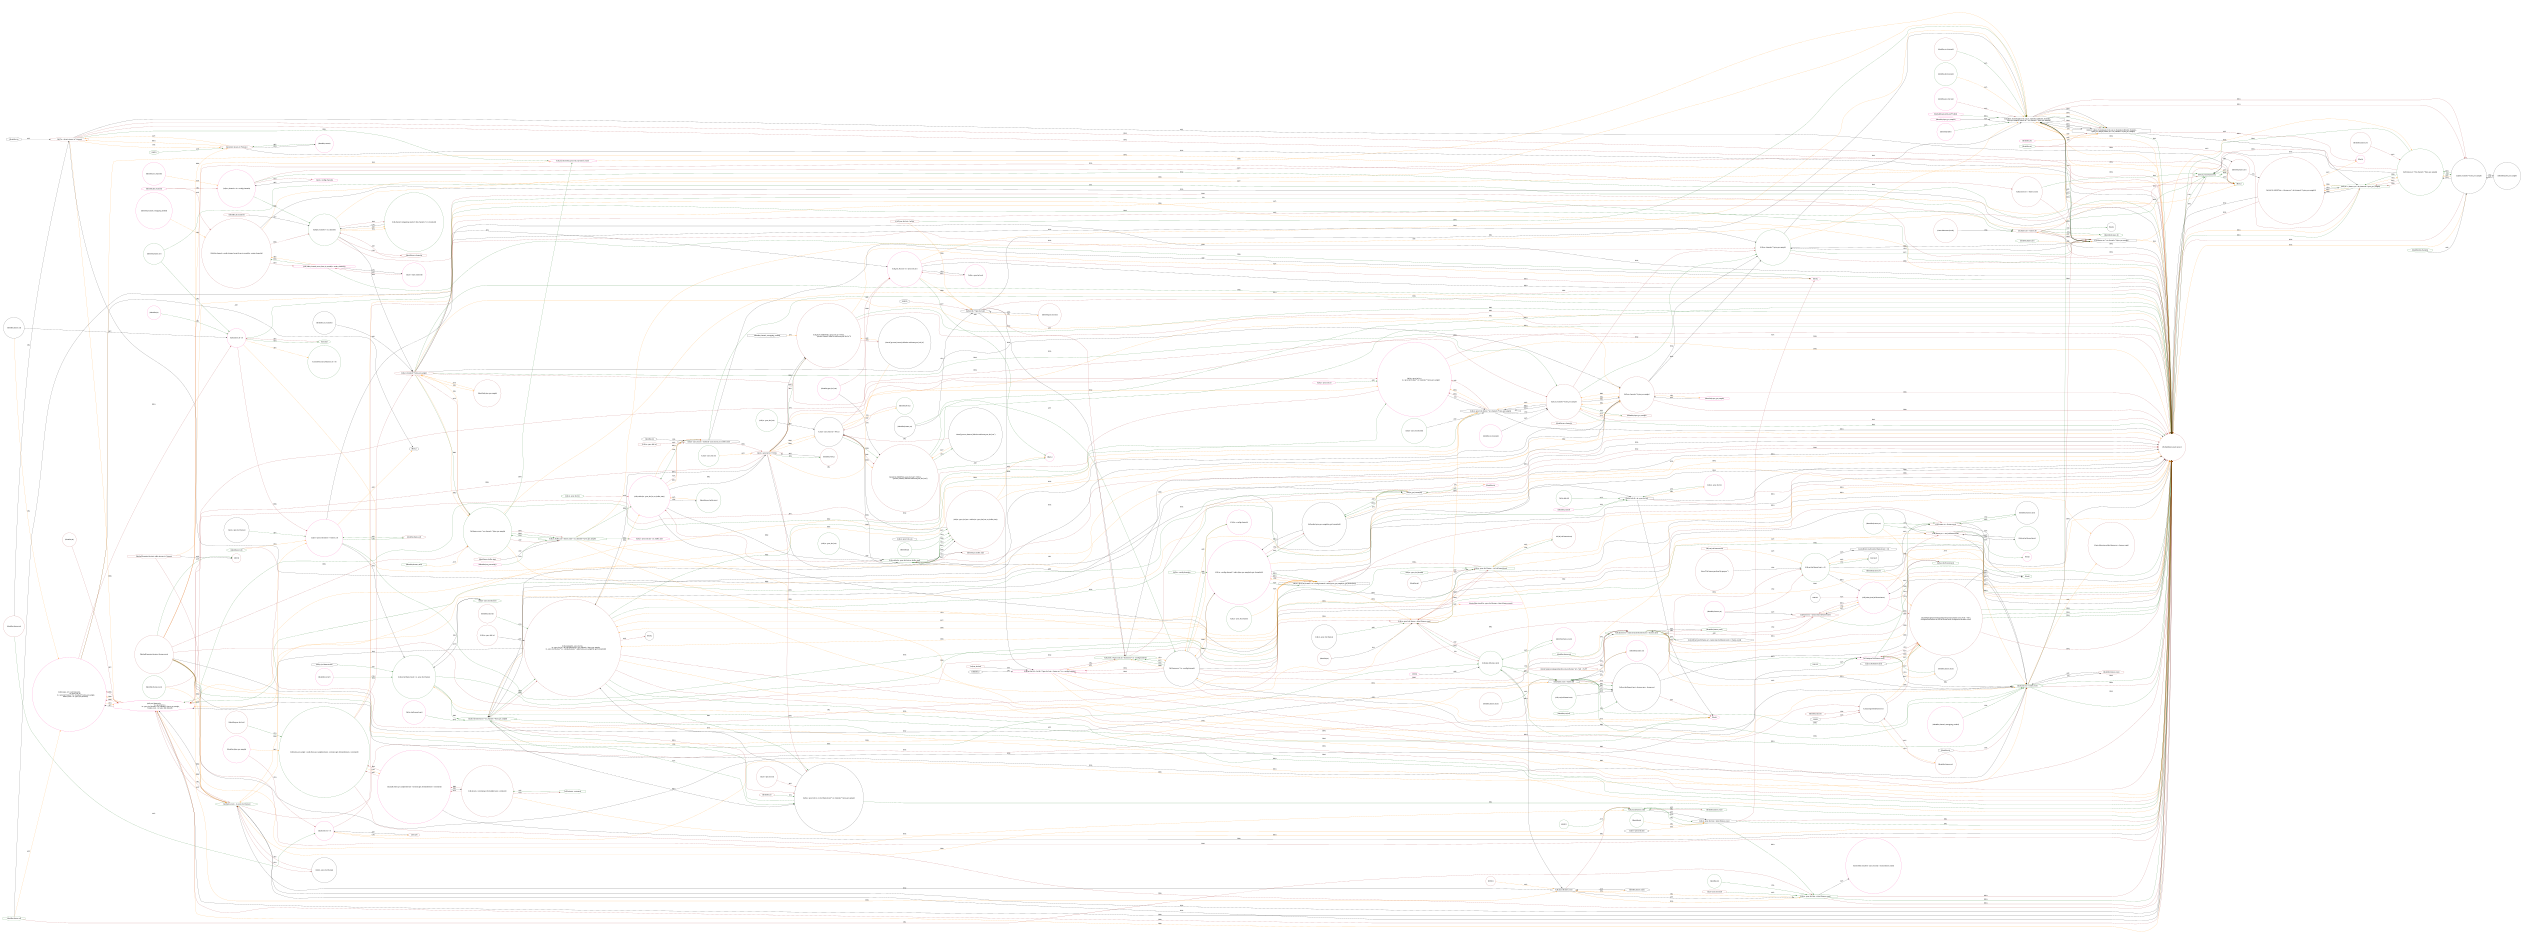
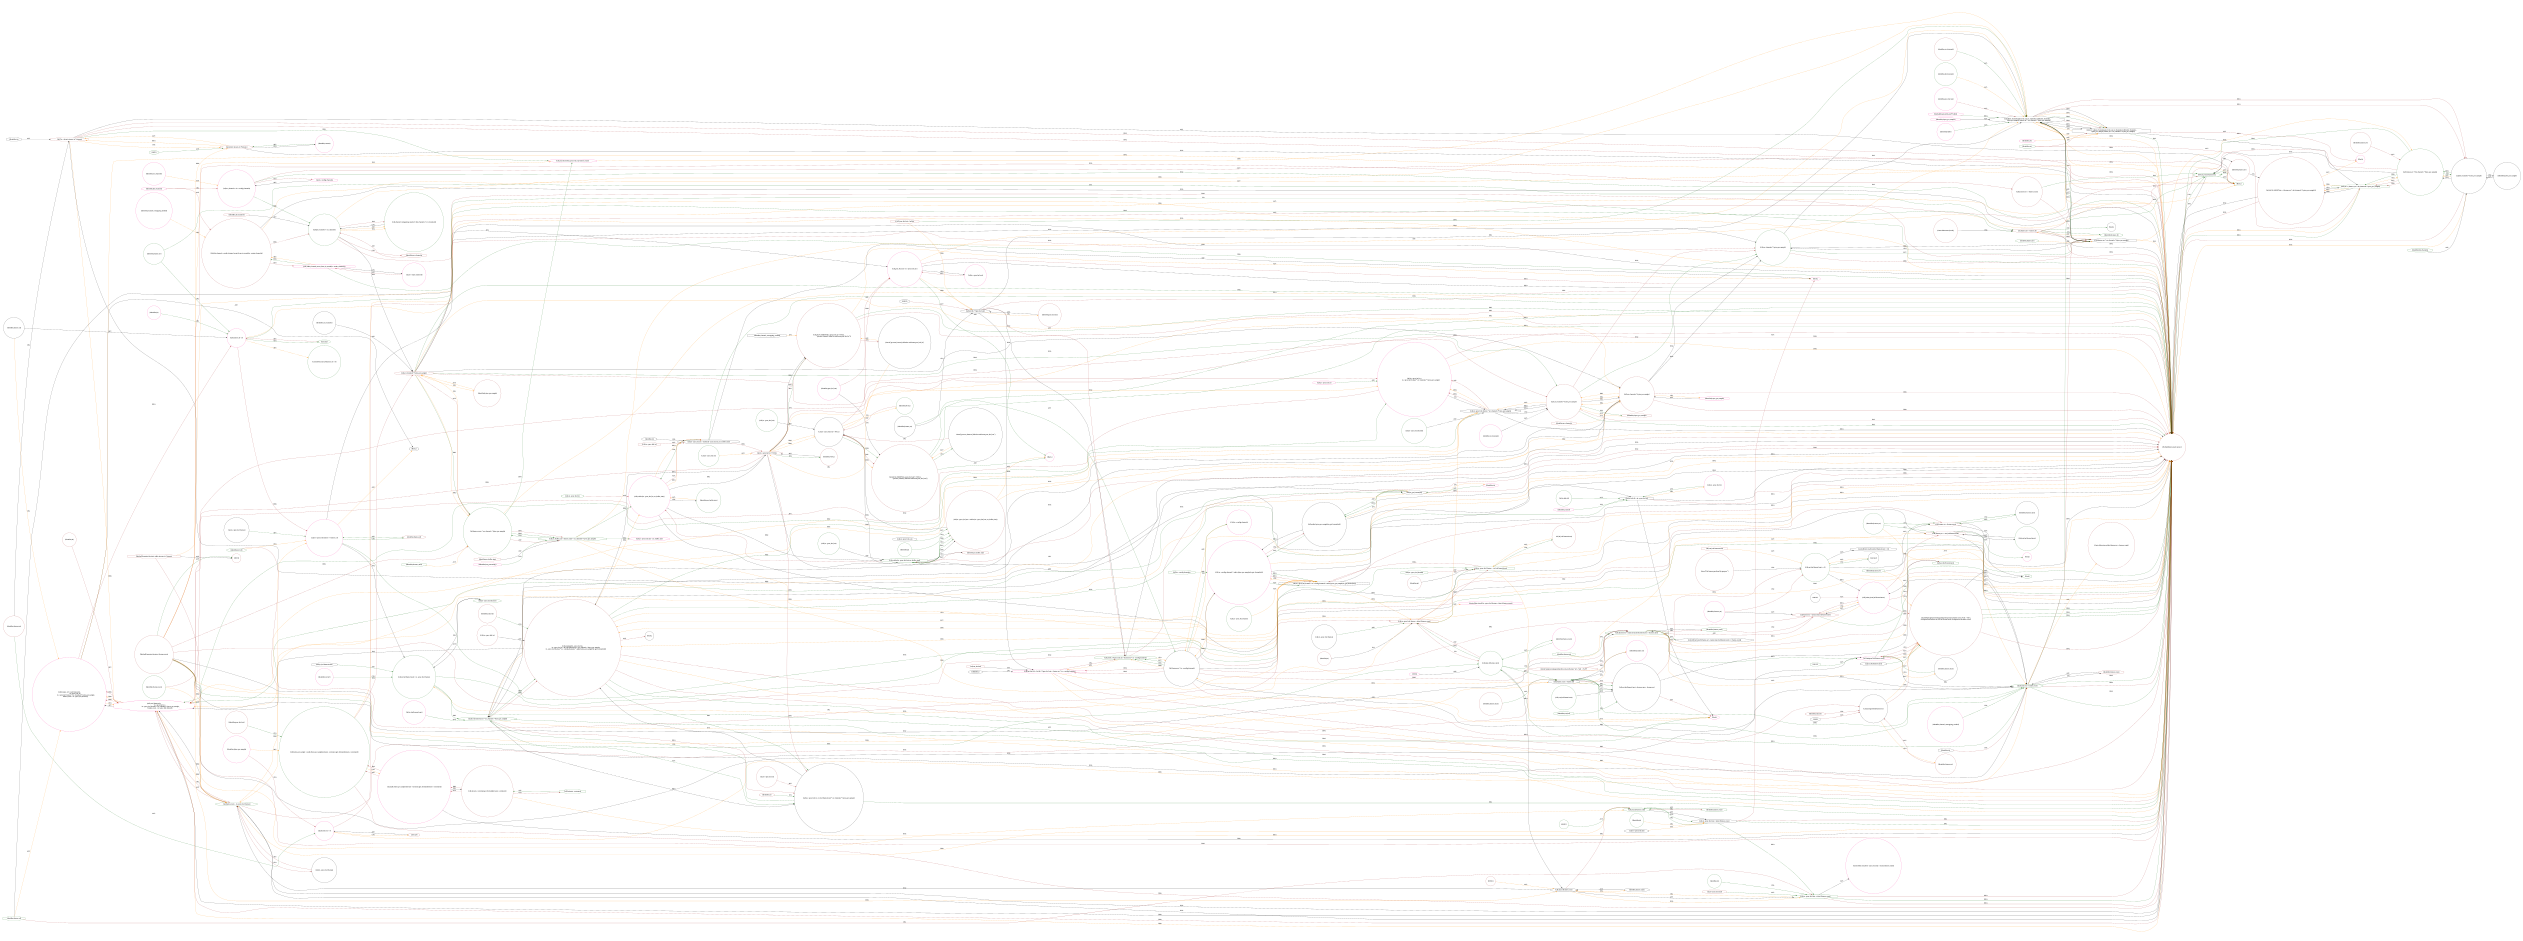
(1107, 529) -> (1237, 220)
(1456, 599) -> none
(1252, 725) -> none
